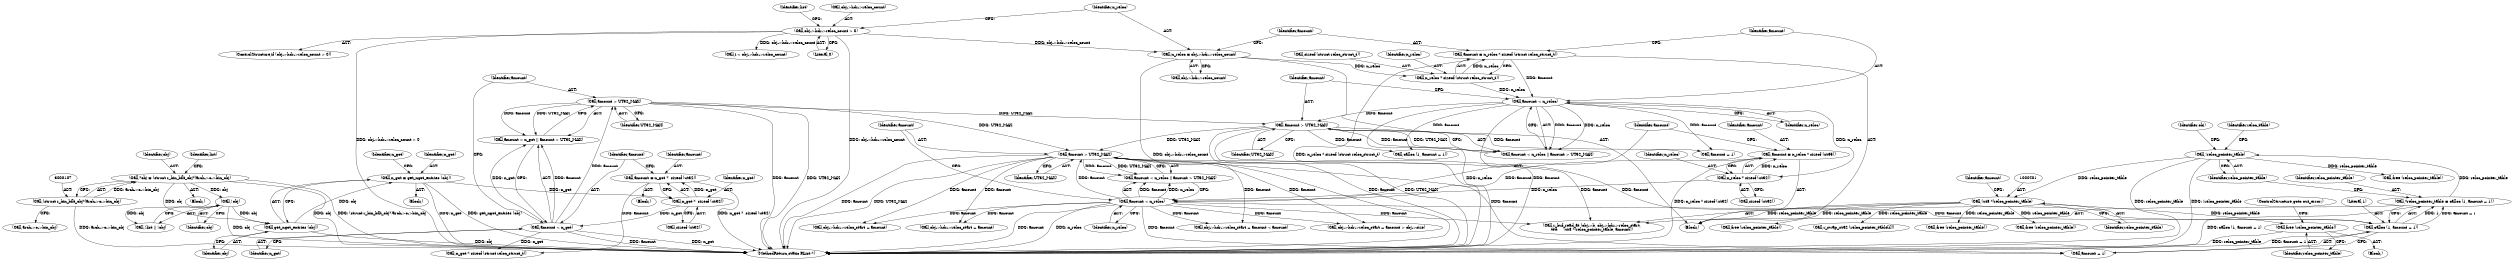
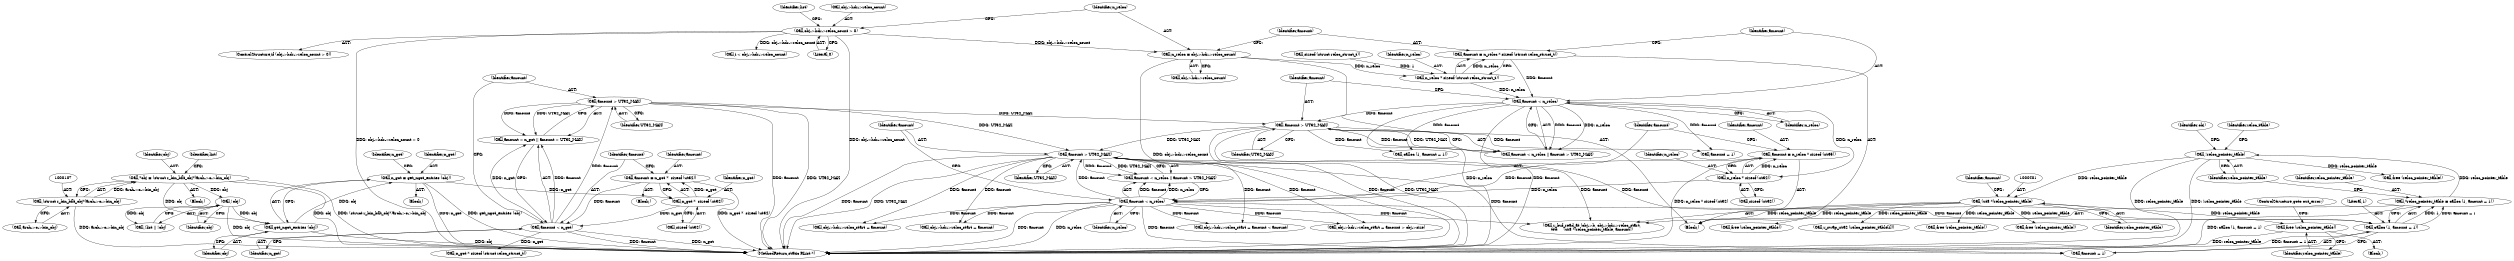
(1407, 66) -> (1407, 66)
(63, 178) -> (63, 178)
none -> (55, 216)
(1472, 240) -> none
(618, 244) -> (601, 193)
